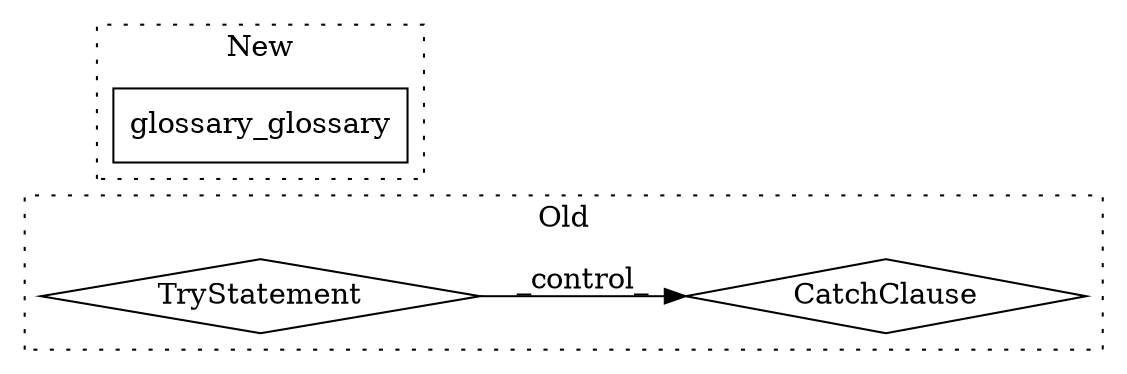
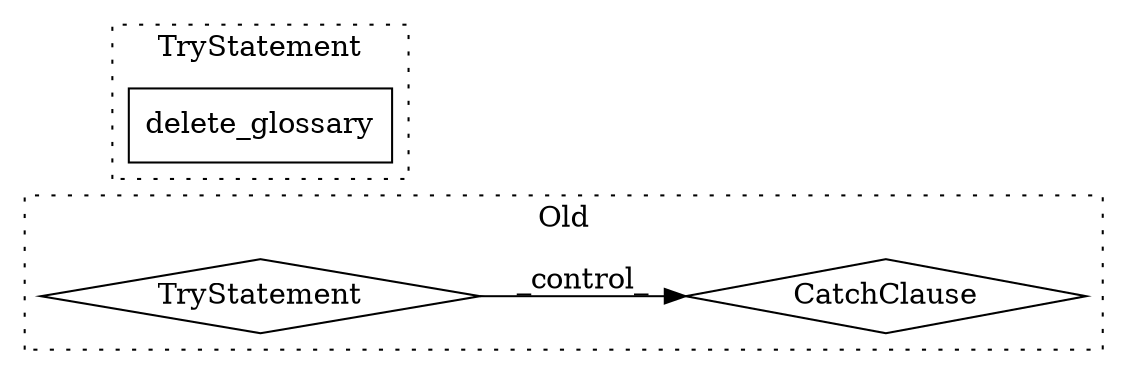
(260, 48) -> (260, 48)
(260, 125) -> (260, 125)
